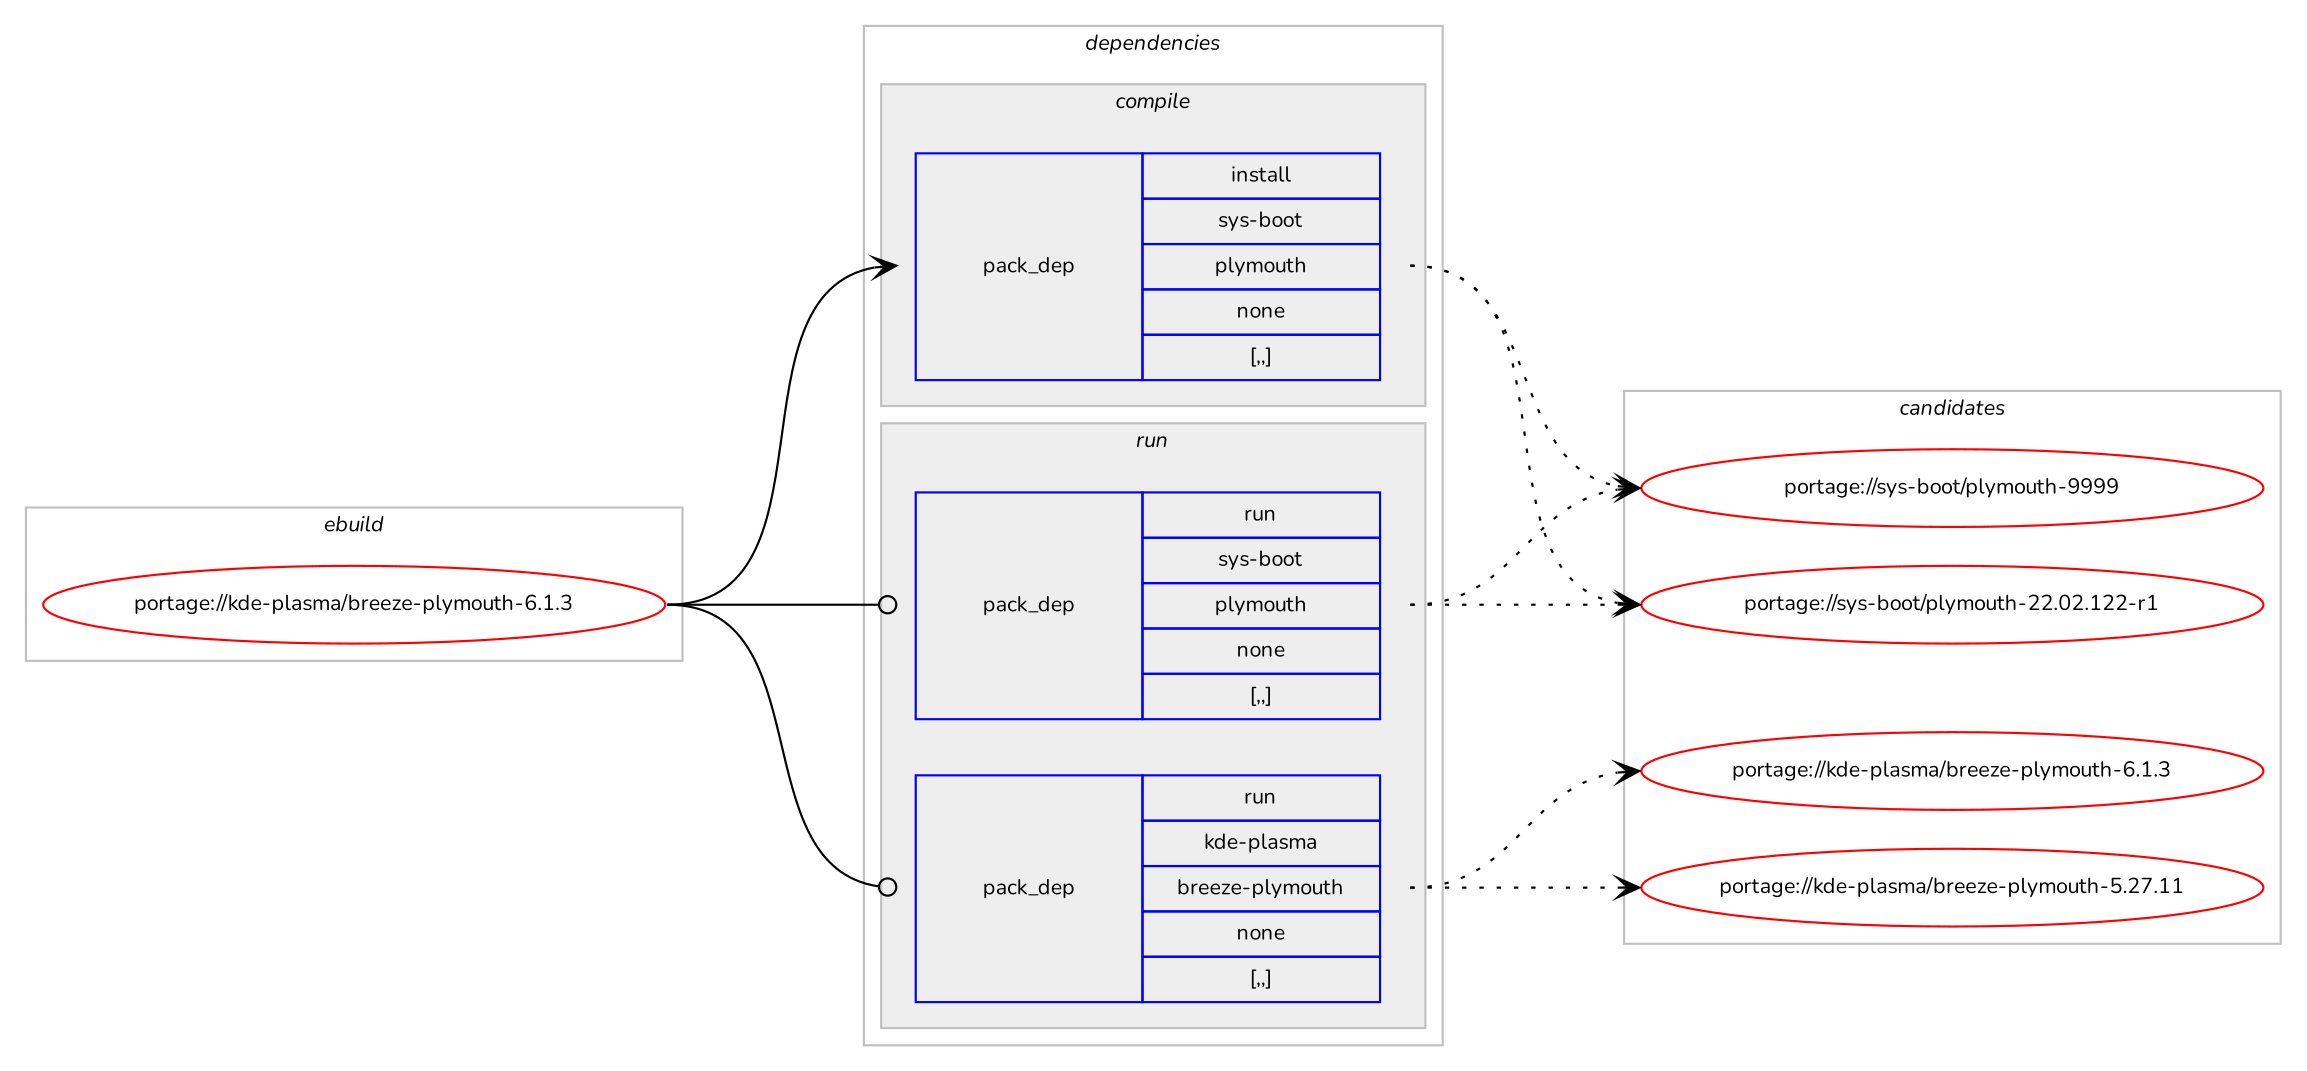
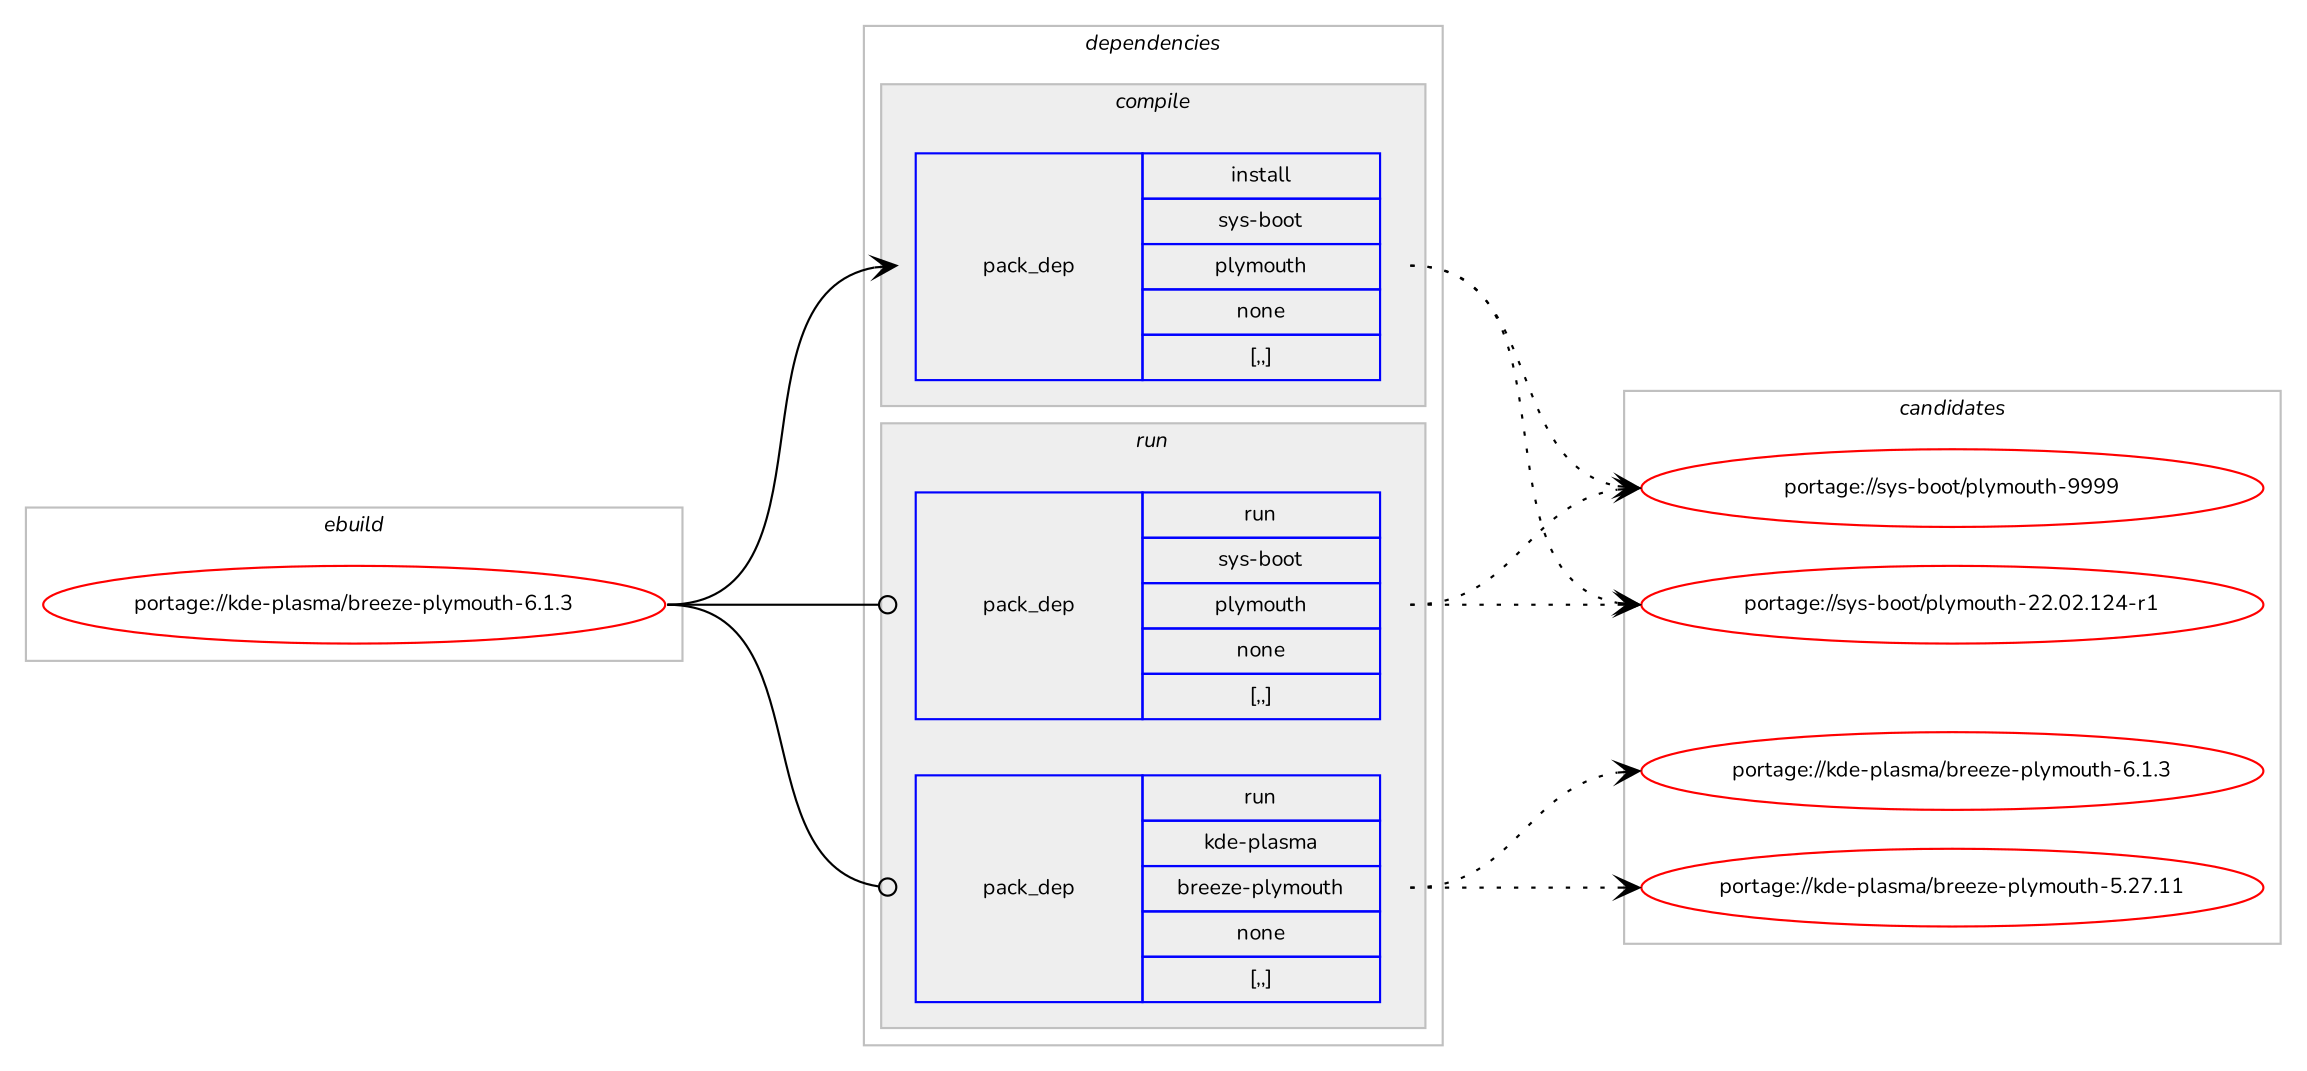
(1952, 605) -> (1952, 605)
